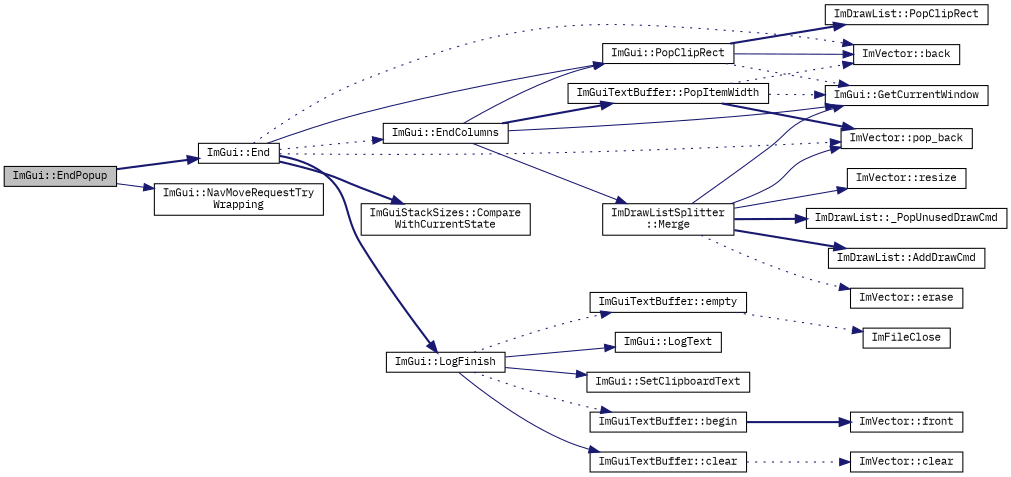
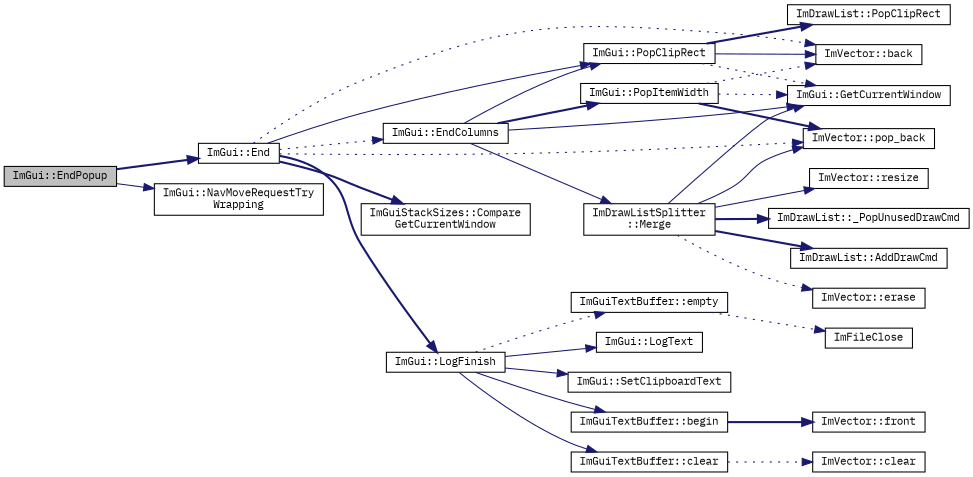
(668, 93) -> (649, 93)
(446, 219) -> (446, 219)
(537, 393) -> (535, 392)
